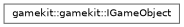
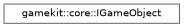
(92, 14) -> (92, 14)
